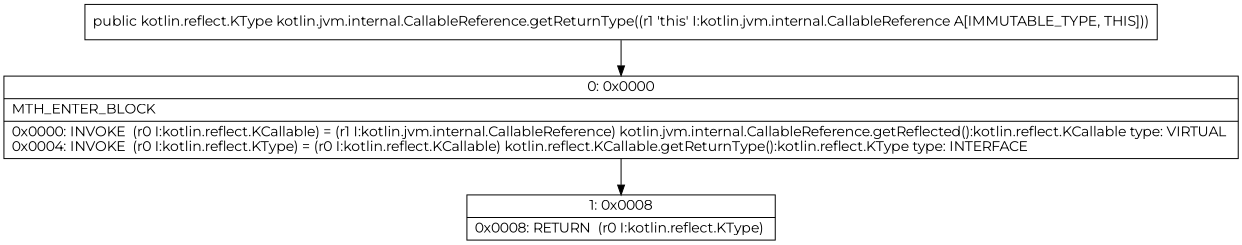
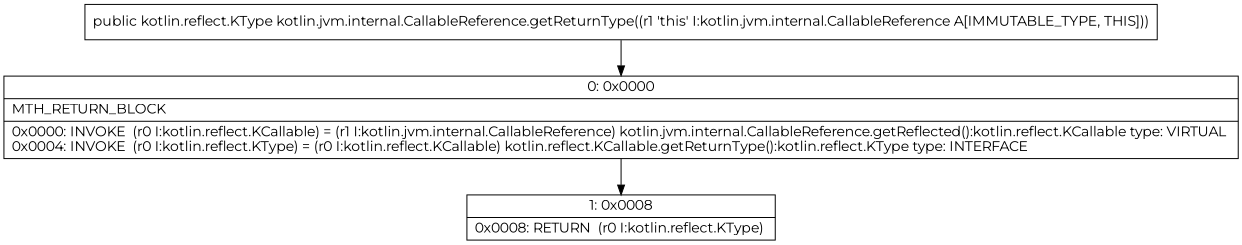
(84, 109) -> (89, 109)
